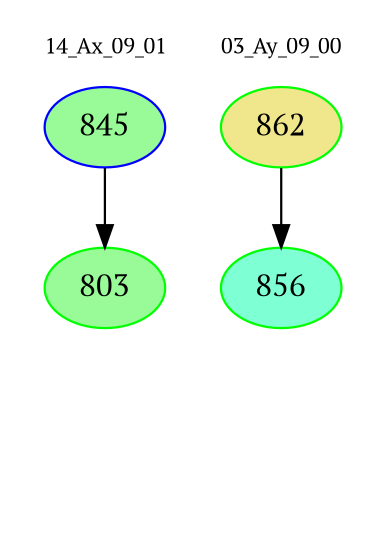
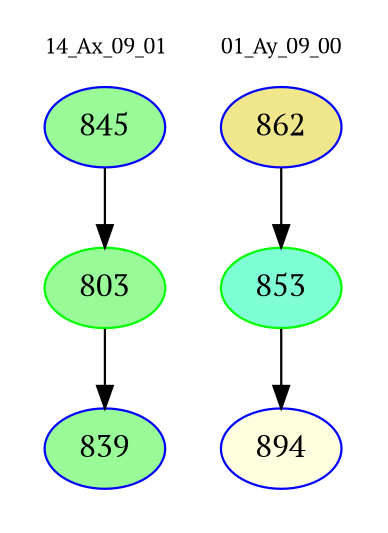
(282, 48) -> (282, 48)
(281, 127) -> (281, 127)
(281, 288) -> (281, 288)
none -> (105, 449)
none -> (281, 449)
